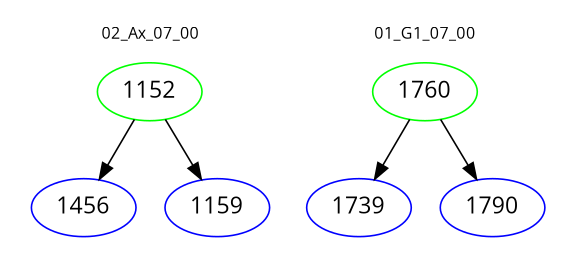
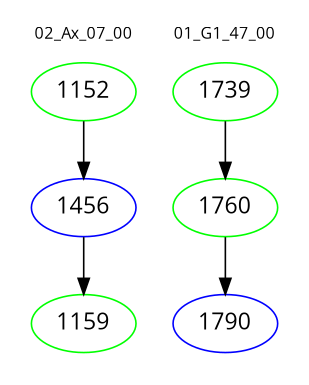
(426, 35) -> (225, 35)
(179, 142) -> (84, 258)
(396, 142) -> (225, 142)
(217, 208) -> (84, 324)
(359, 208) -> (225, 92)
